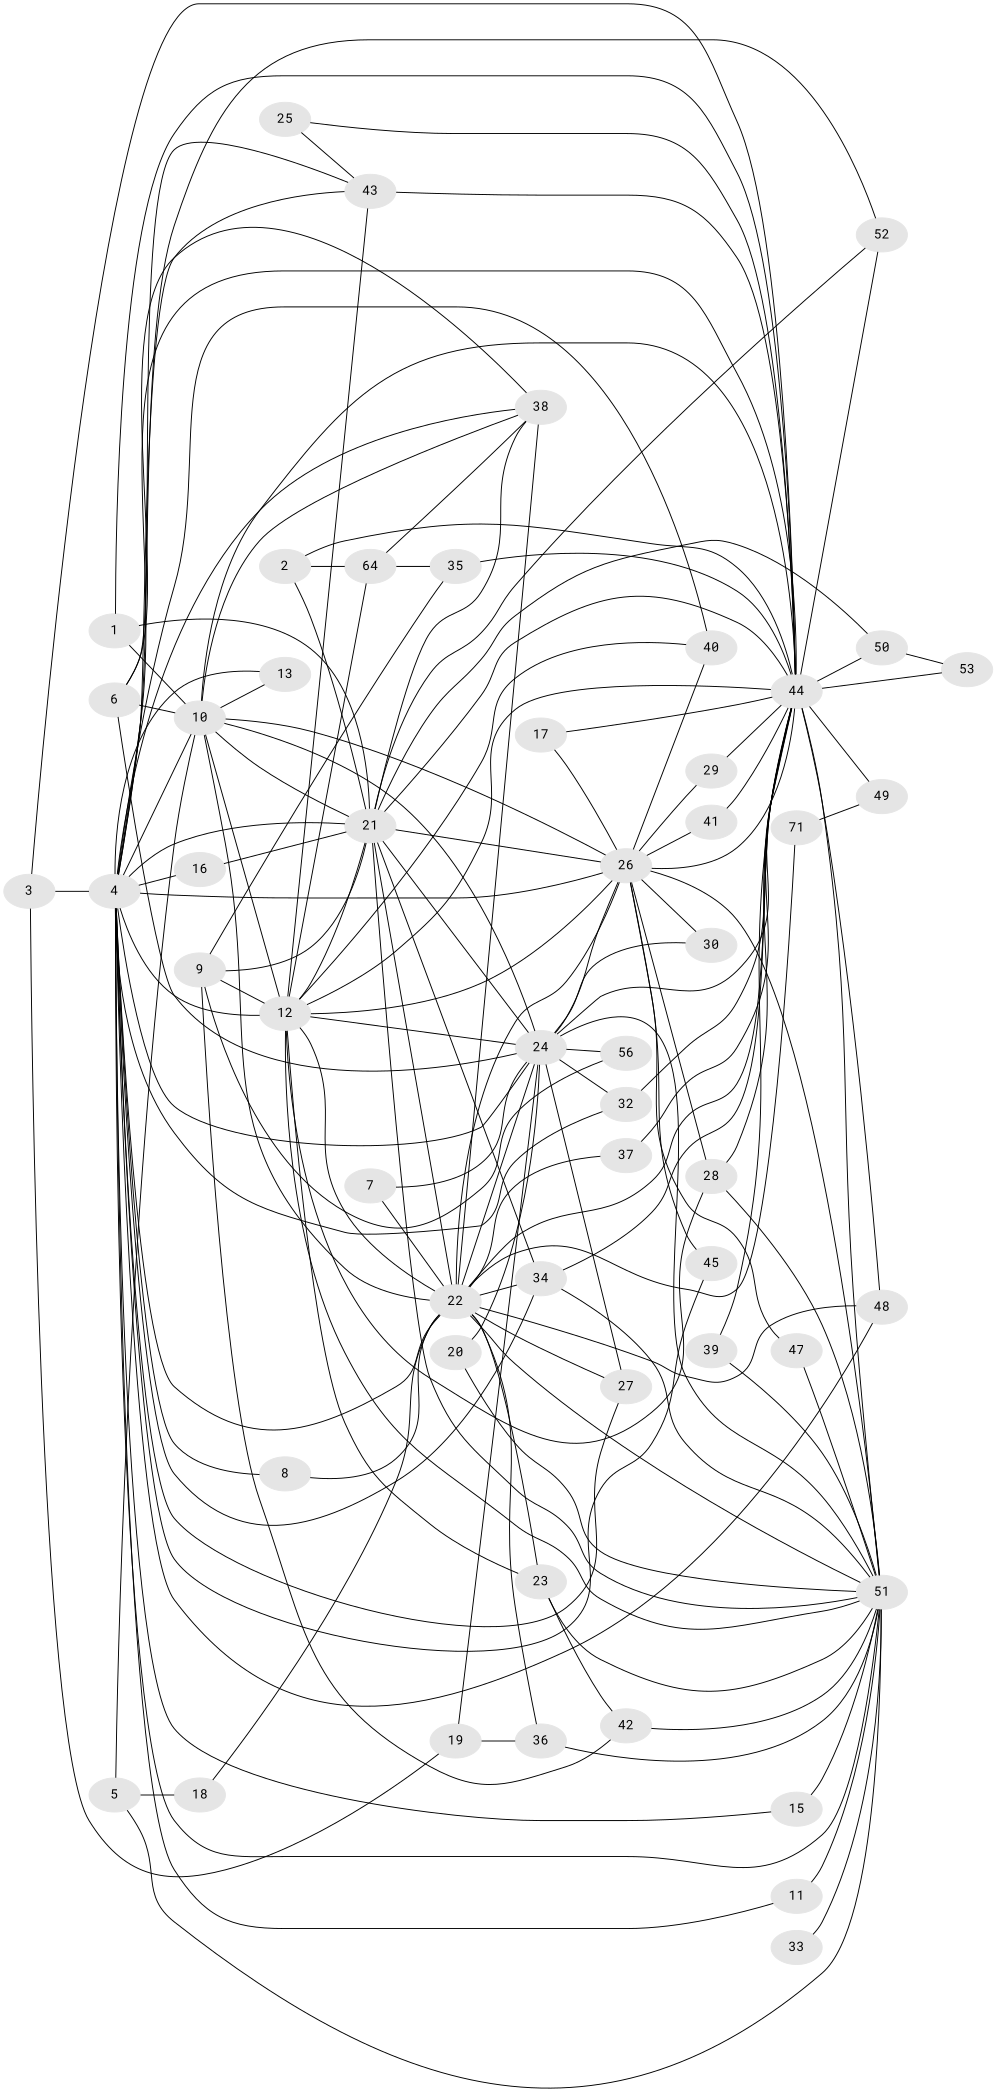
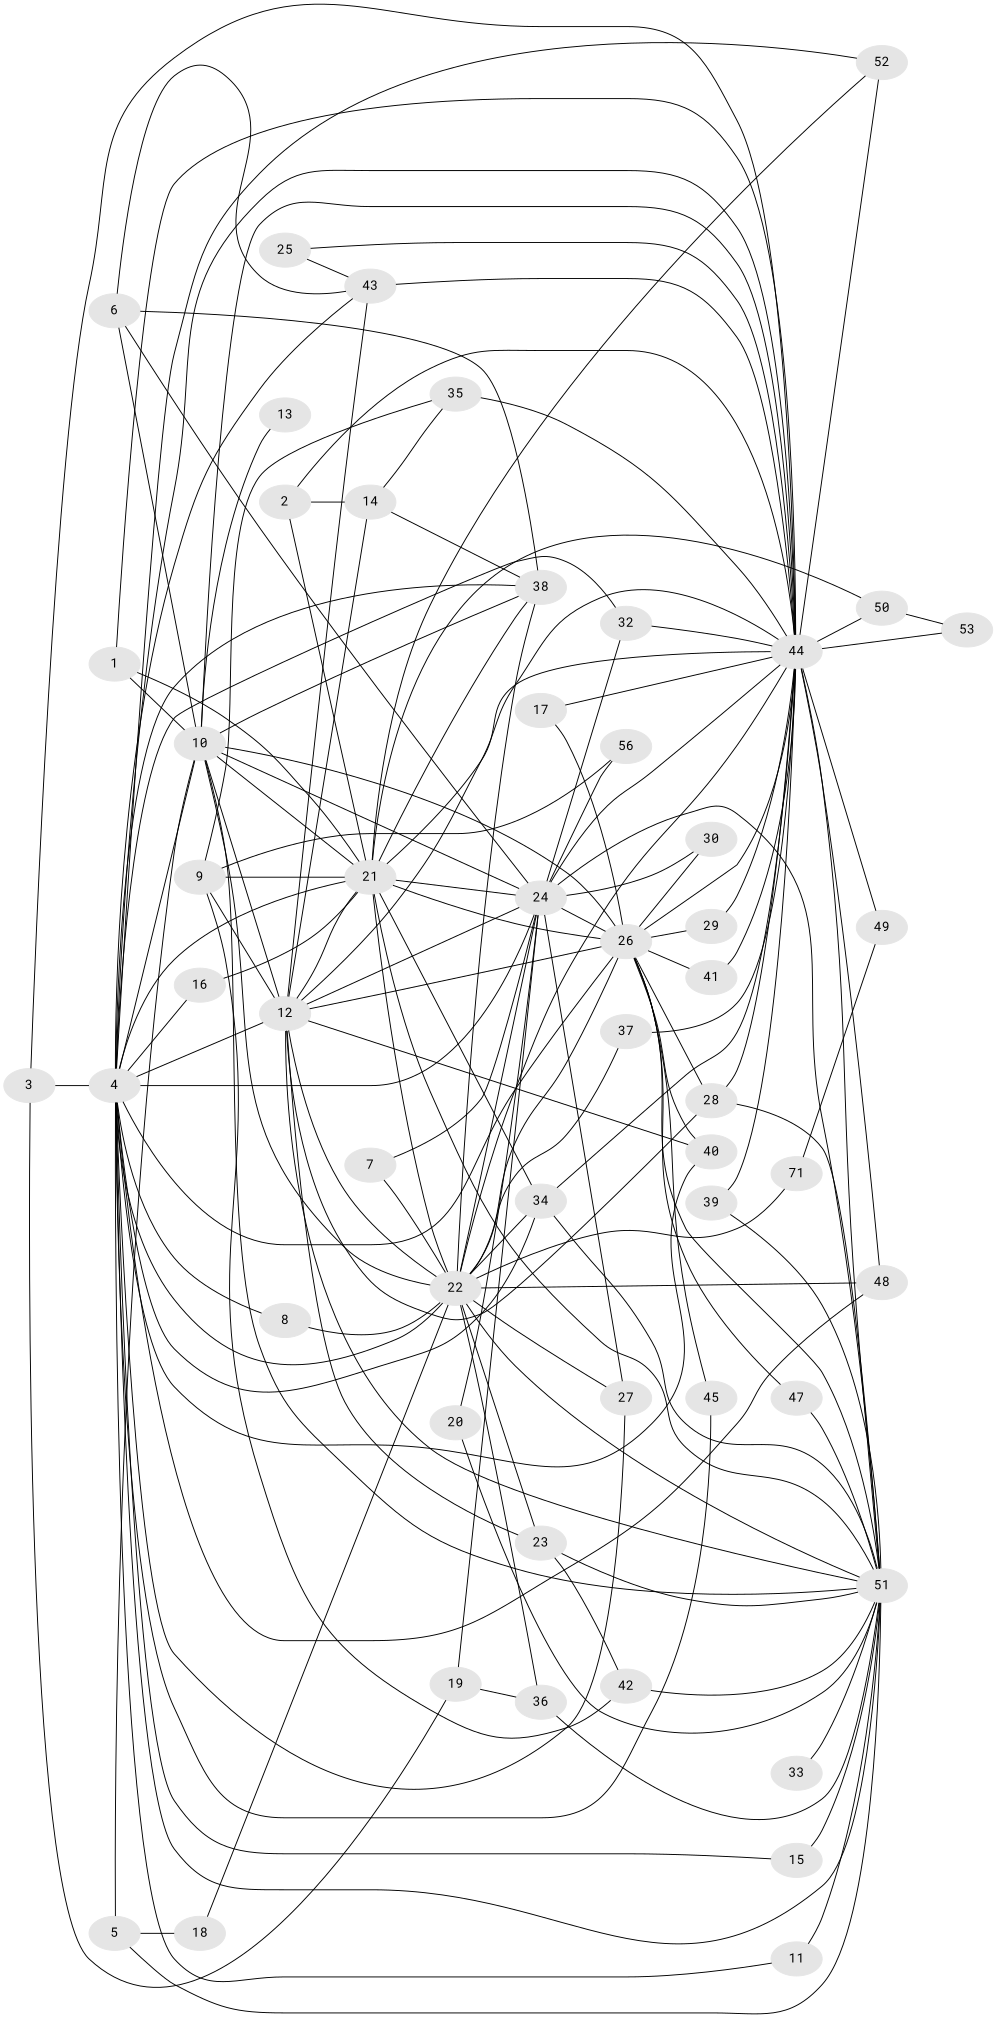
(370, 566) -> (370, 502)
(167, 700) -> none
none -> (299, 1420)
